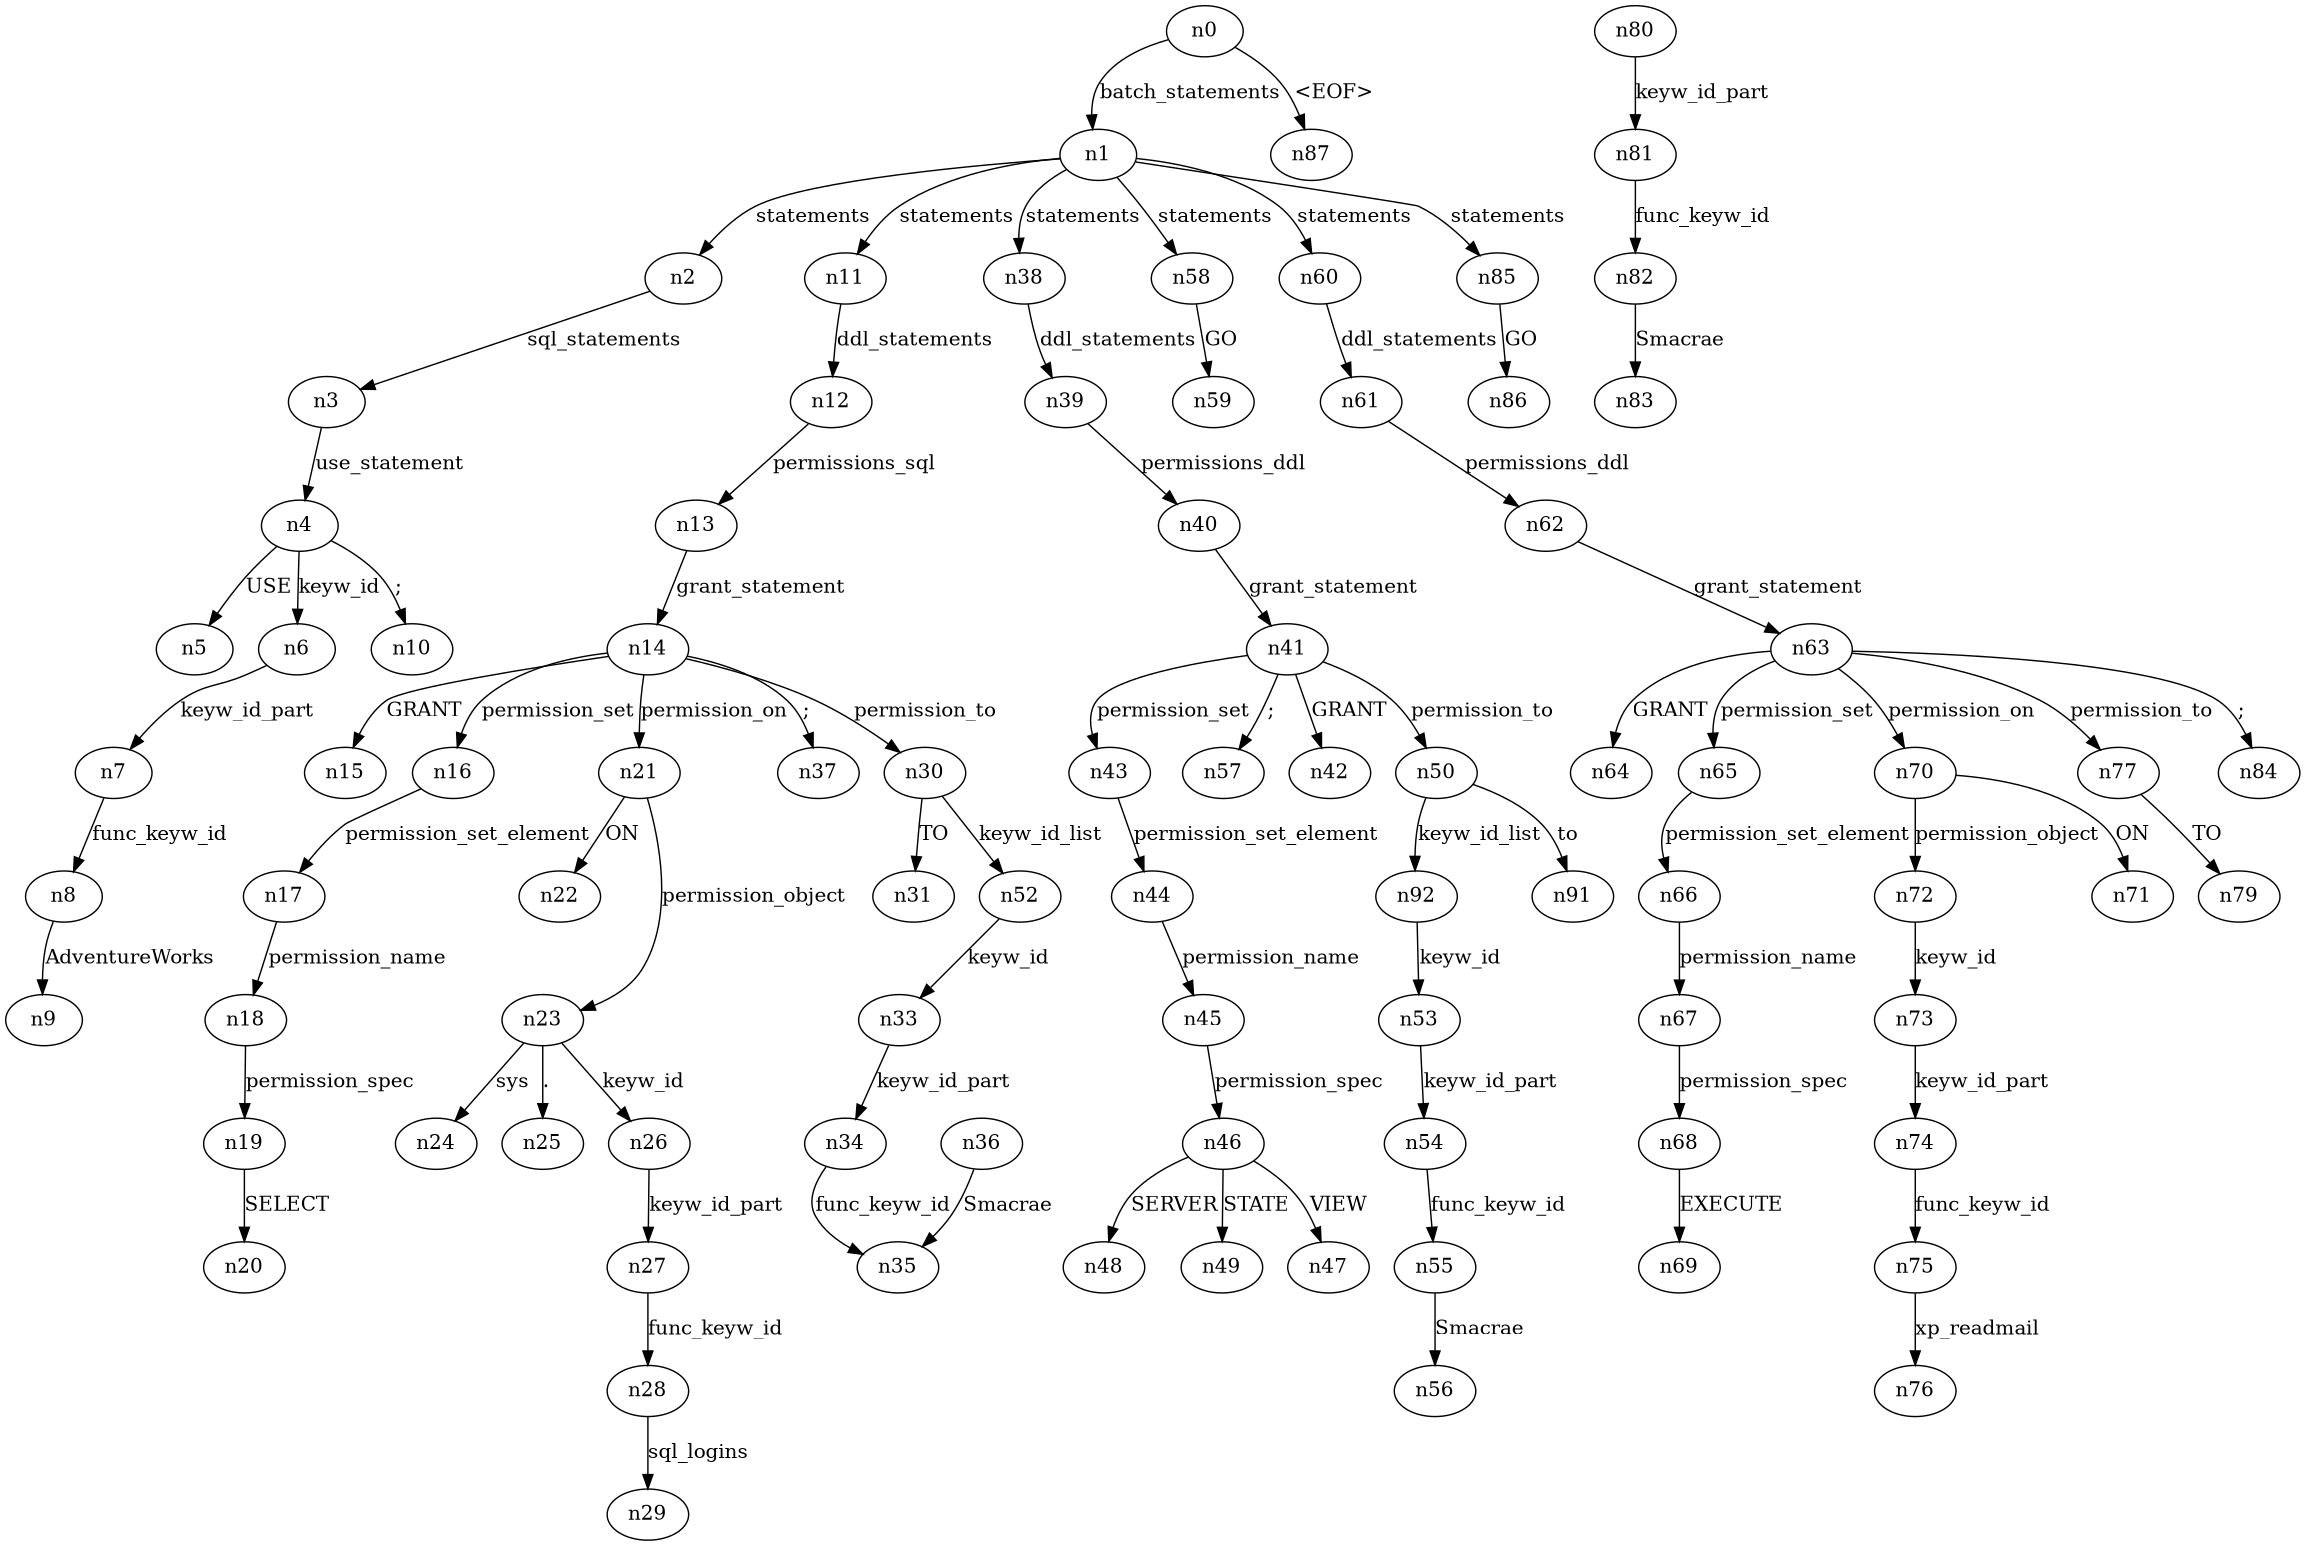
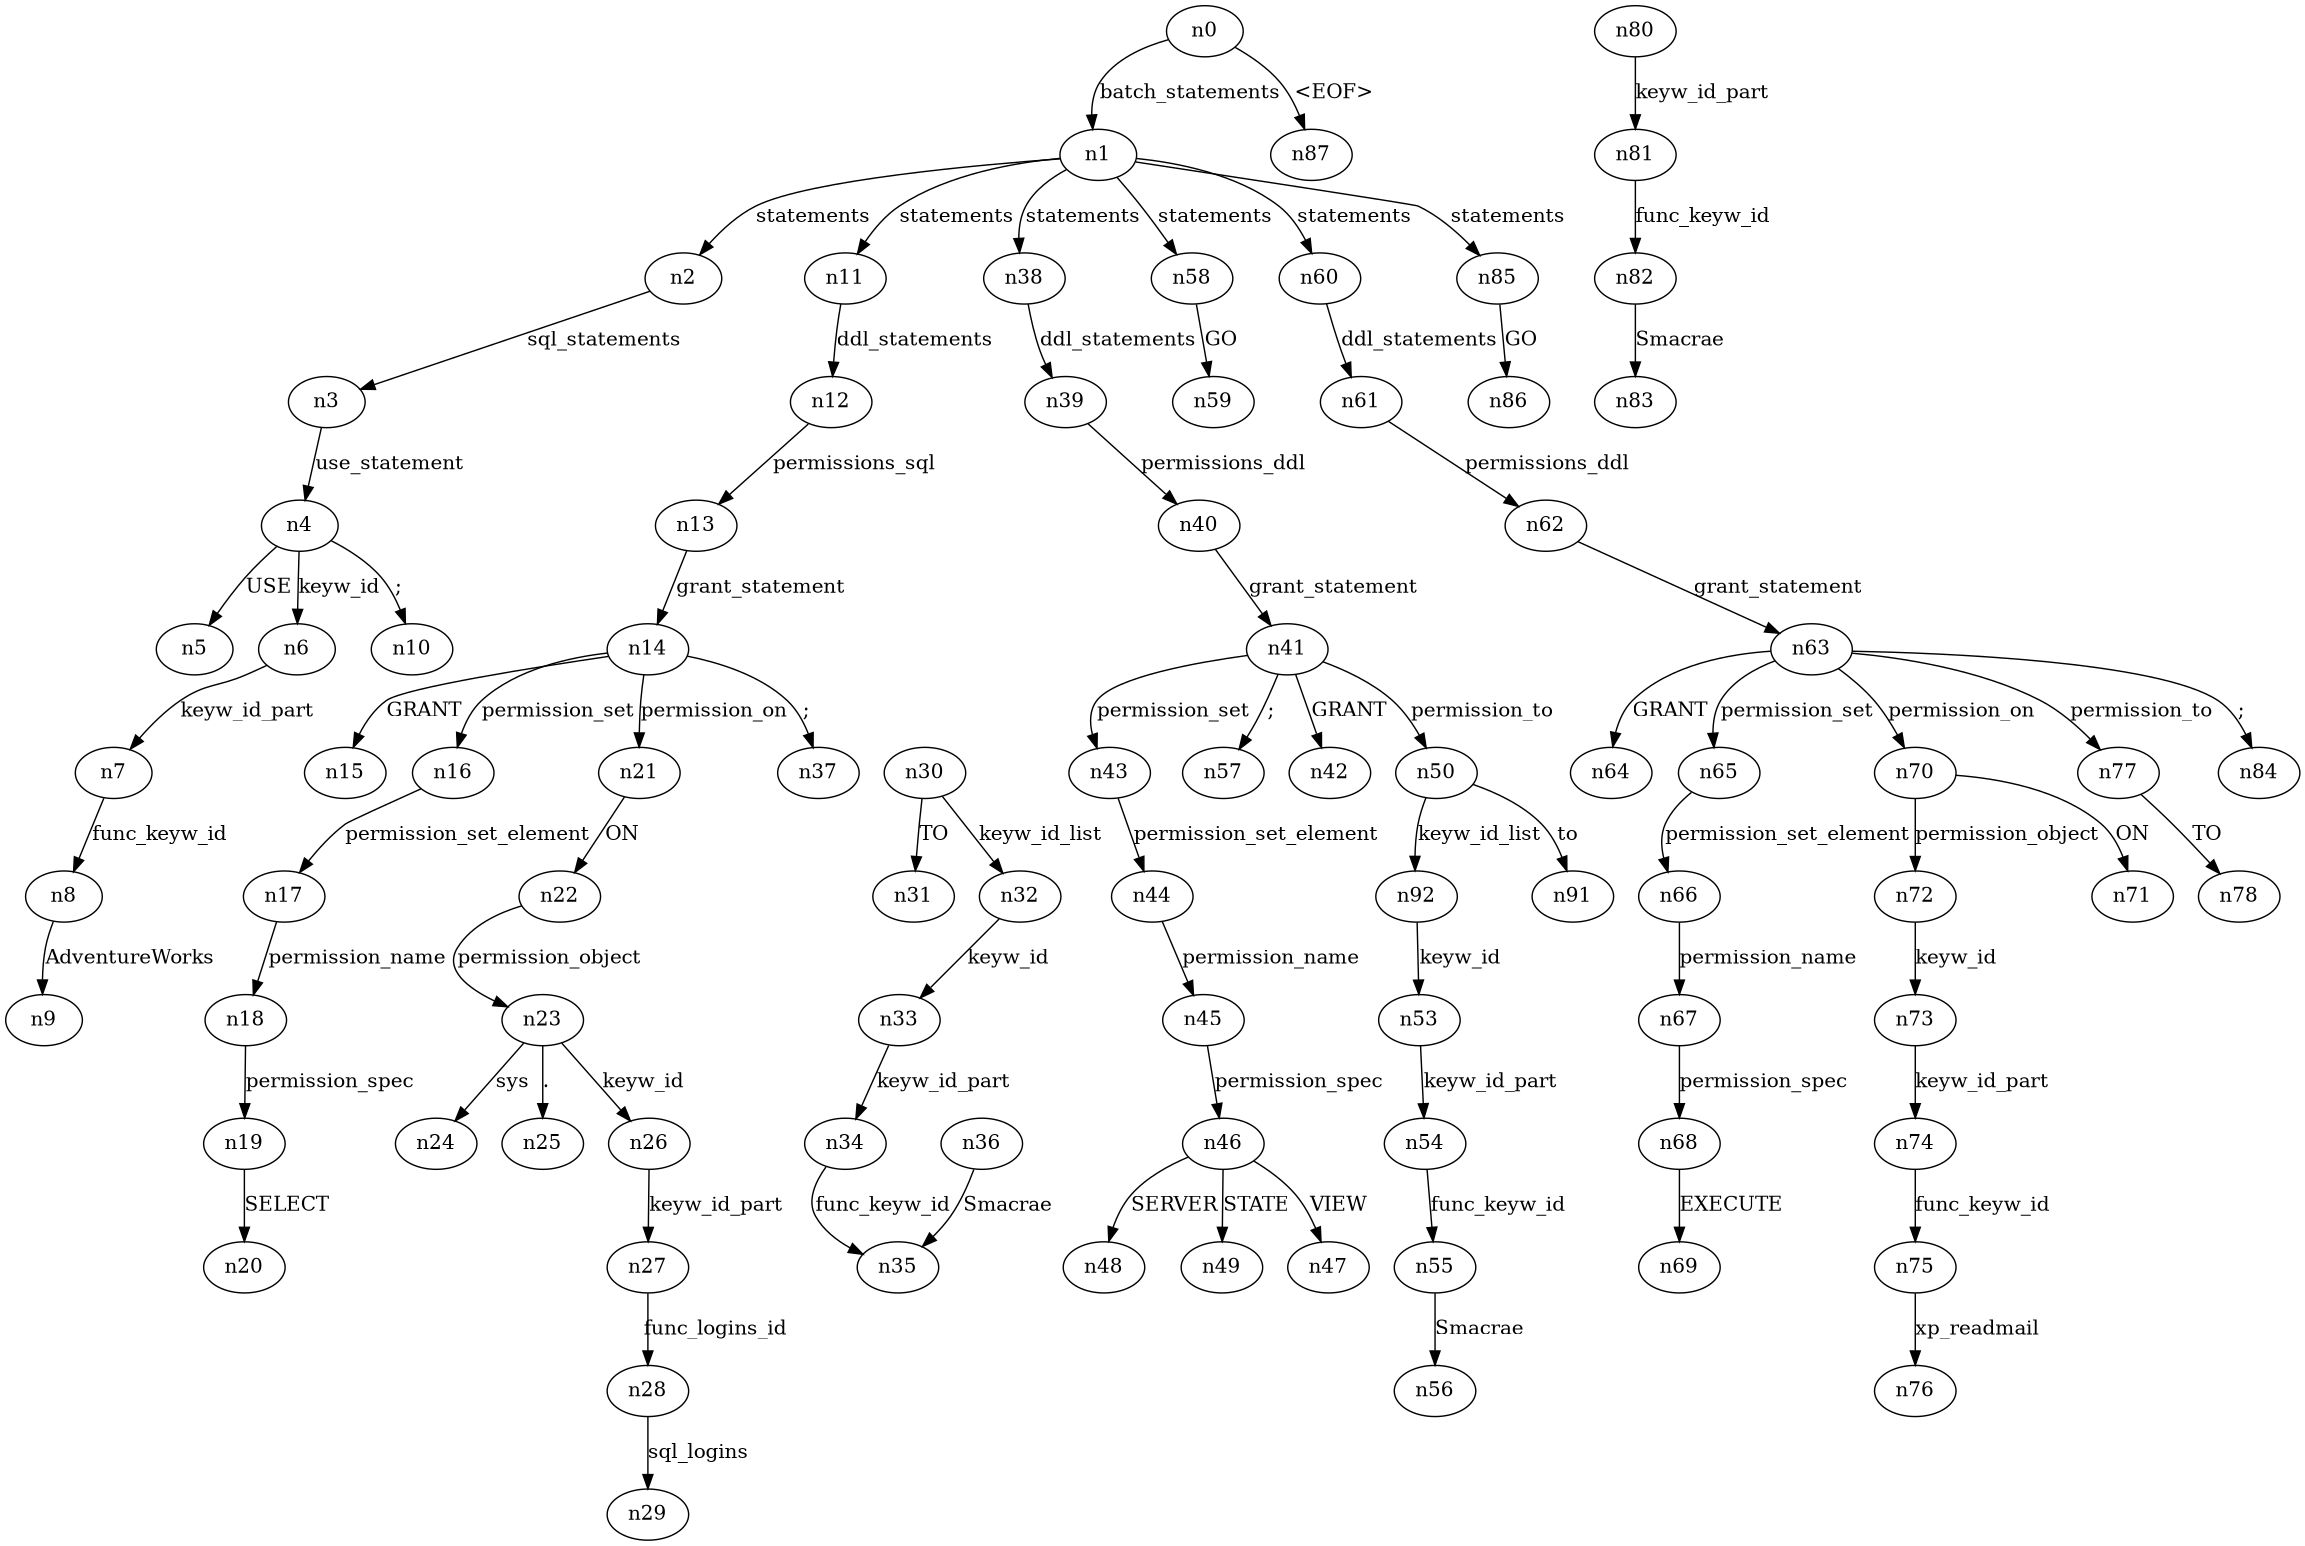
(792, 691) -> none
(1020, 897) -> (1020, 897)
(2239, 897) -> (2239, 897)
(660, 915) -> (459, 946)
(715, 1329) -> (715, 1329)
